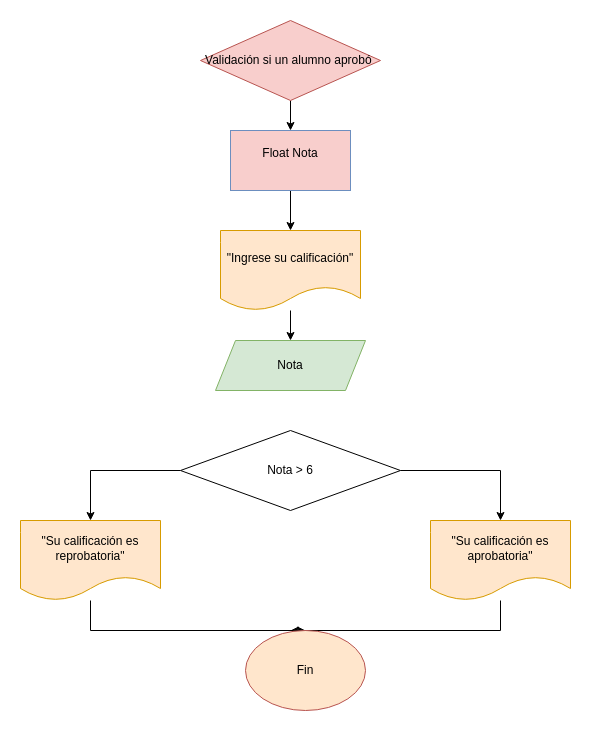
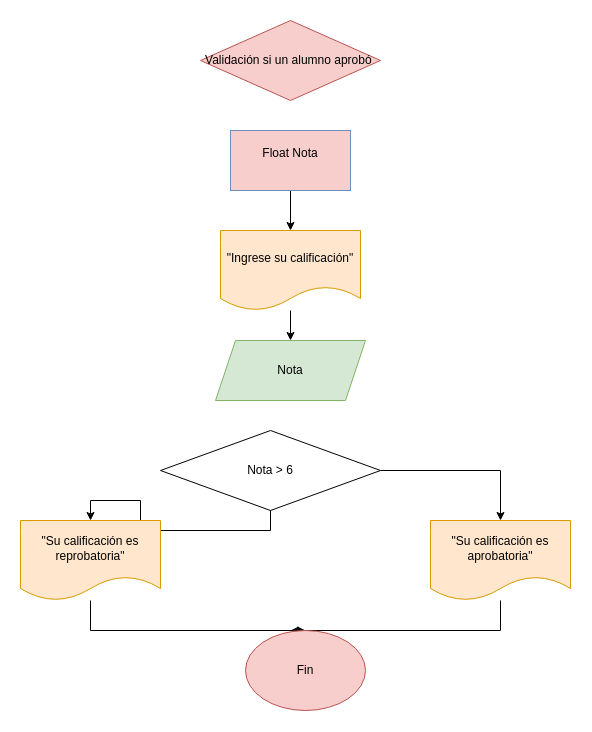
(291, 120) -> none
(291, 366) -> (291, 371)
(291, 471) -> (271, 471)
(306, 671) -> (306, 671)
